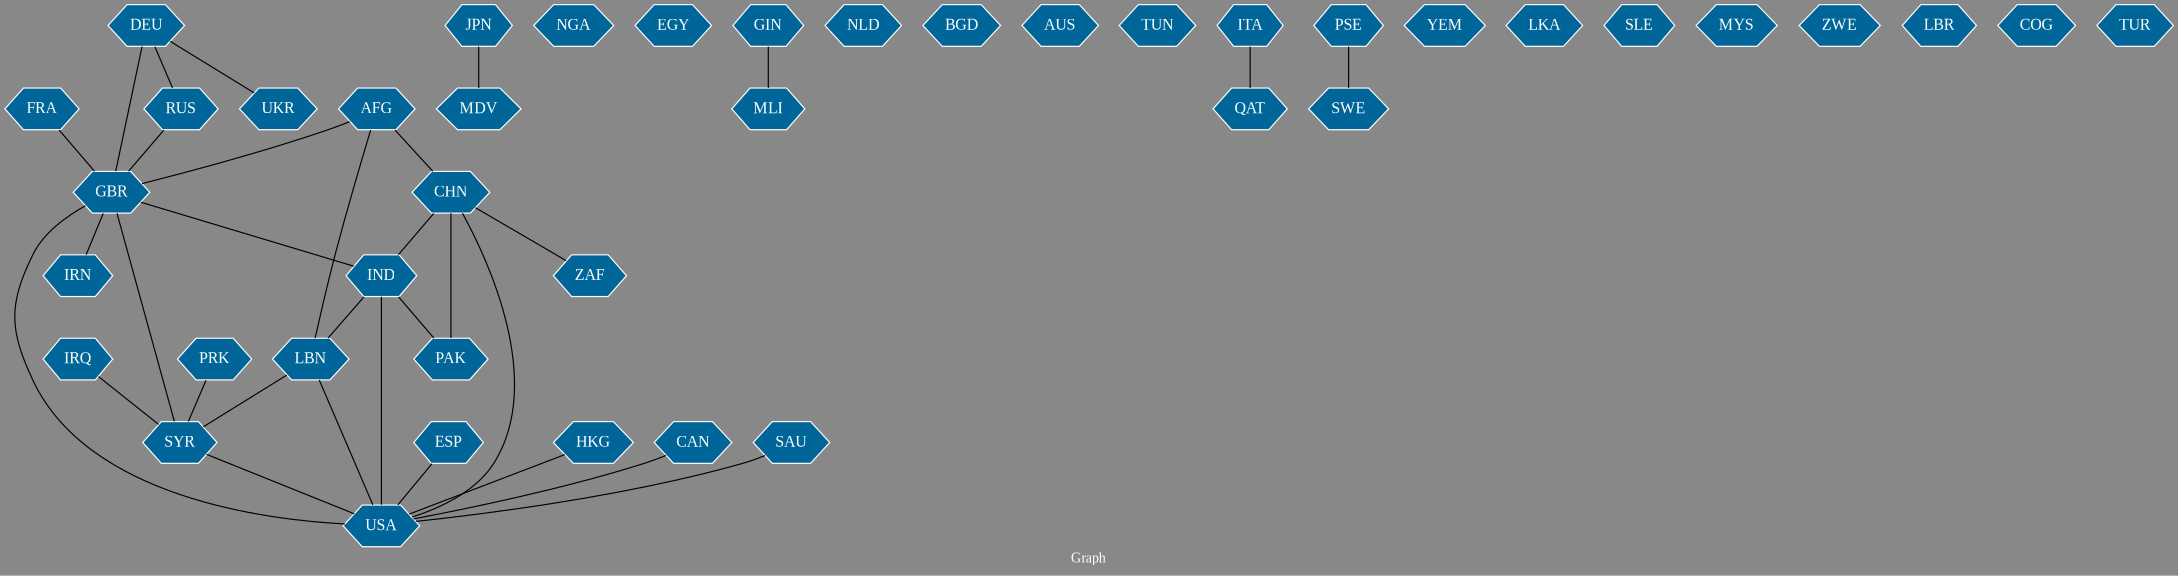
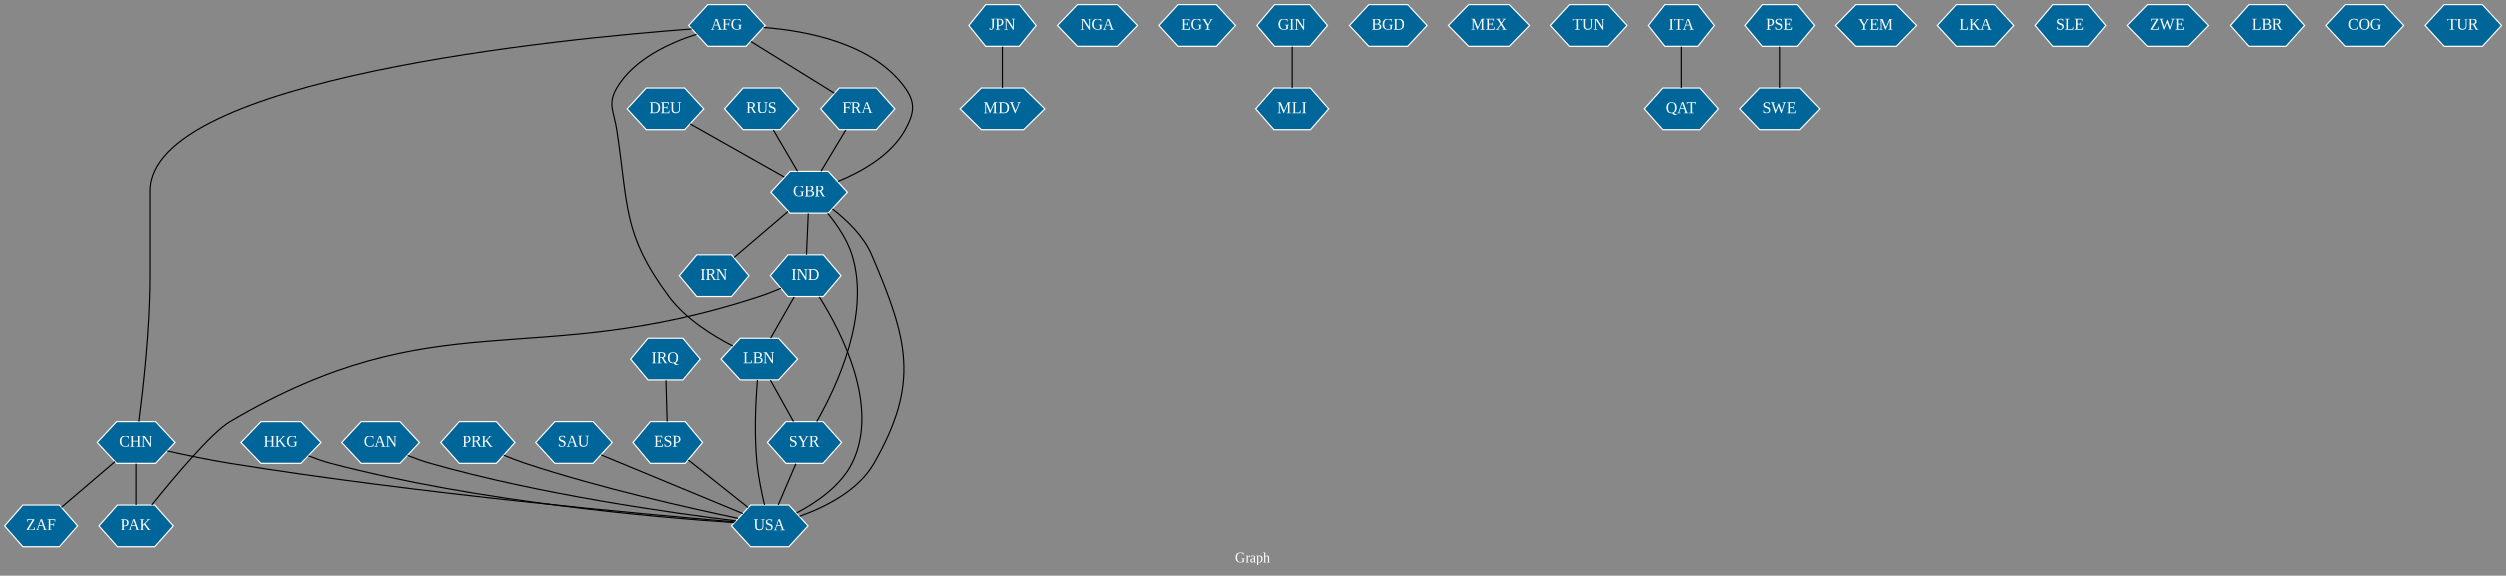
(863, 25) -> none
(1060, 25) -> none
none -> (1489, 25)
(1737, 25) -> none
(164, 67) -> none
none -> (793, 67)
(278, 109) -> none
(416, 234) -> none
(129, 401) -> (667, 401)
(197, 401) -> (620, 491)
